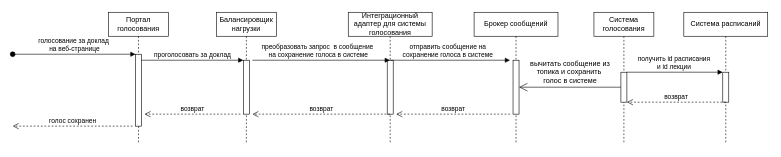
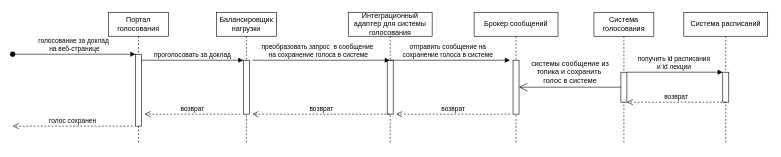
(571, 72) -> (571, 72)
